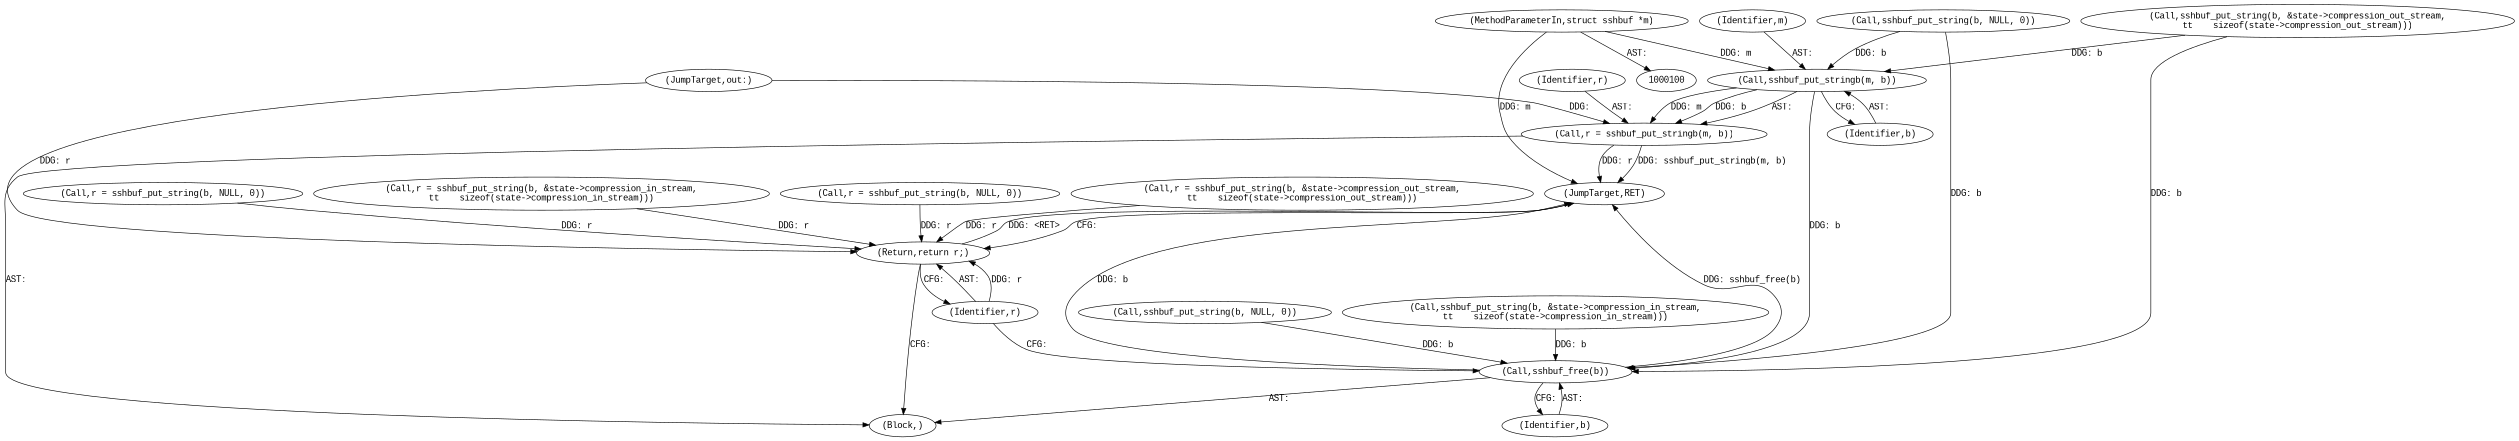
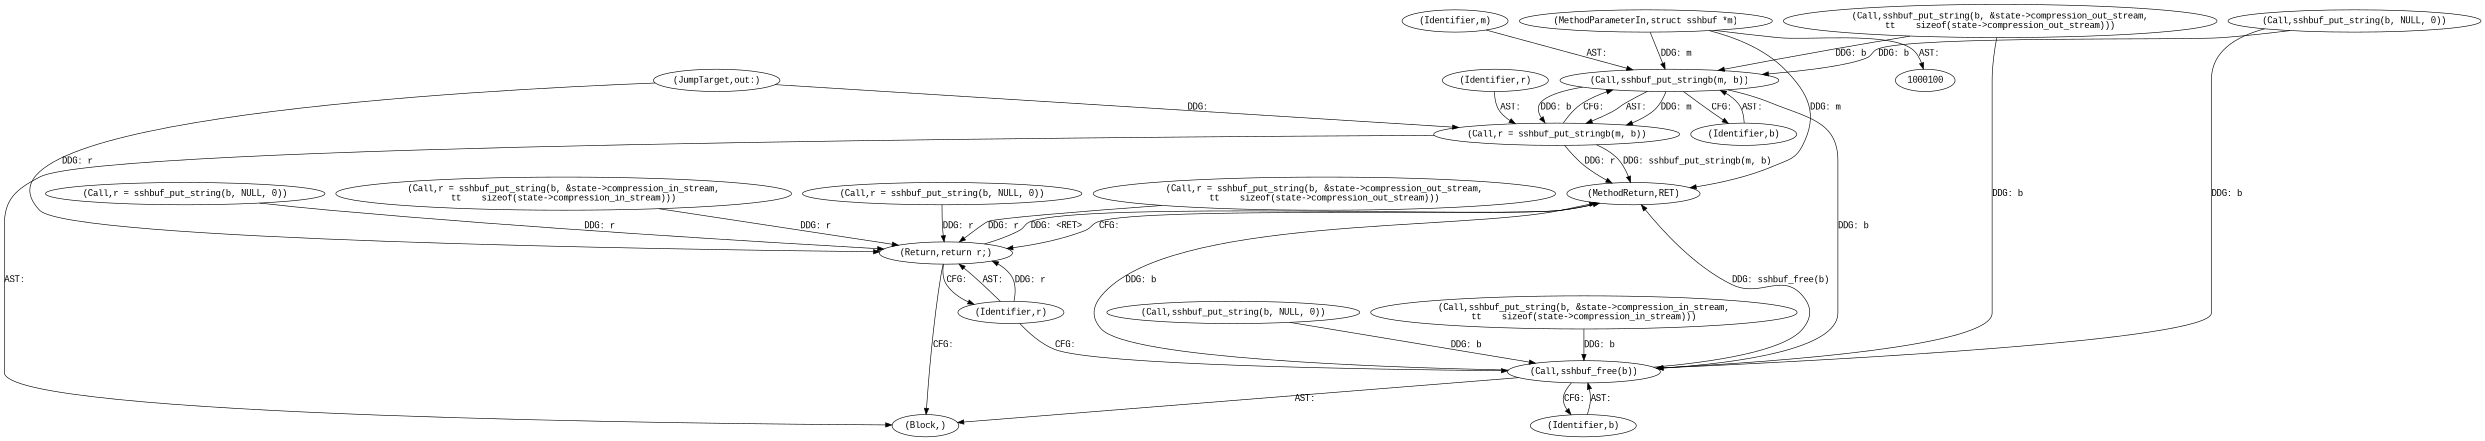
none -> (1582, 103)
(1604, 194) -> (1633, 194)
